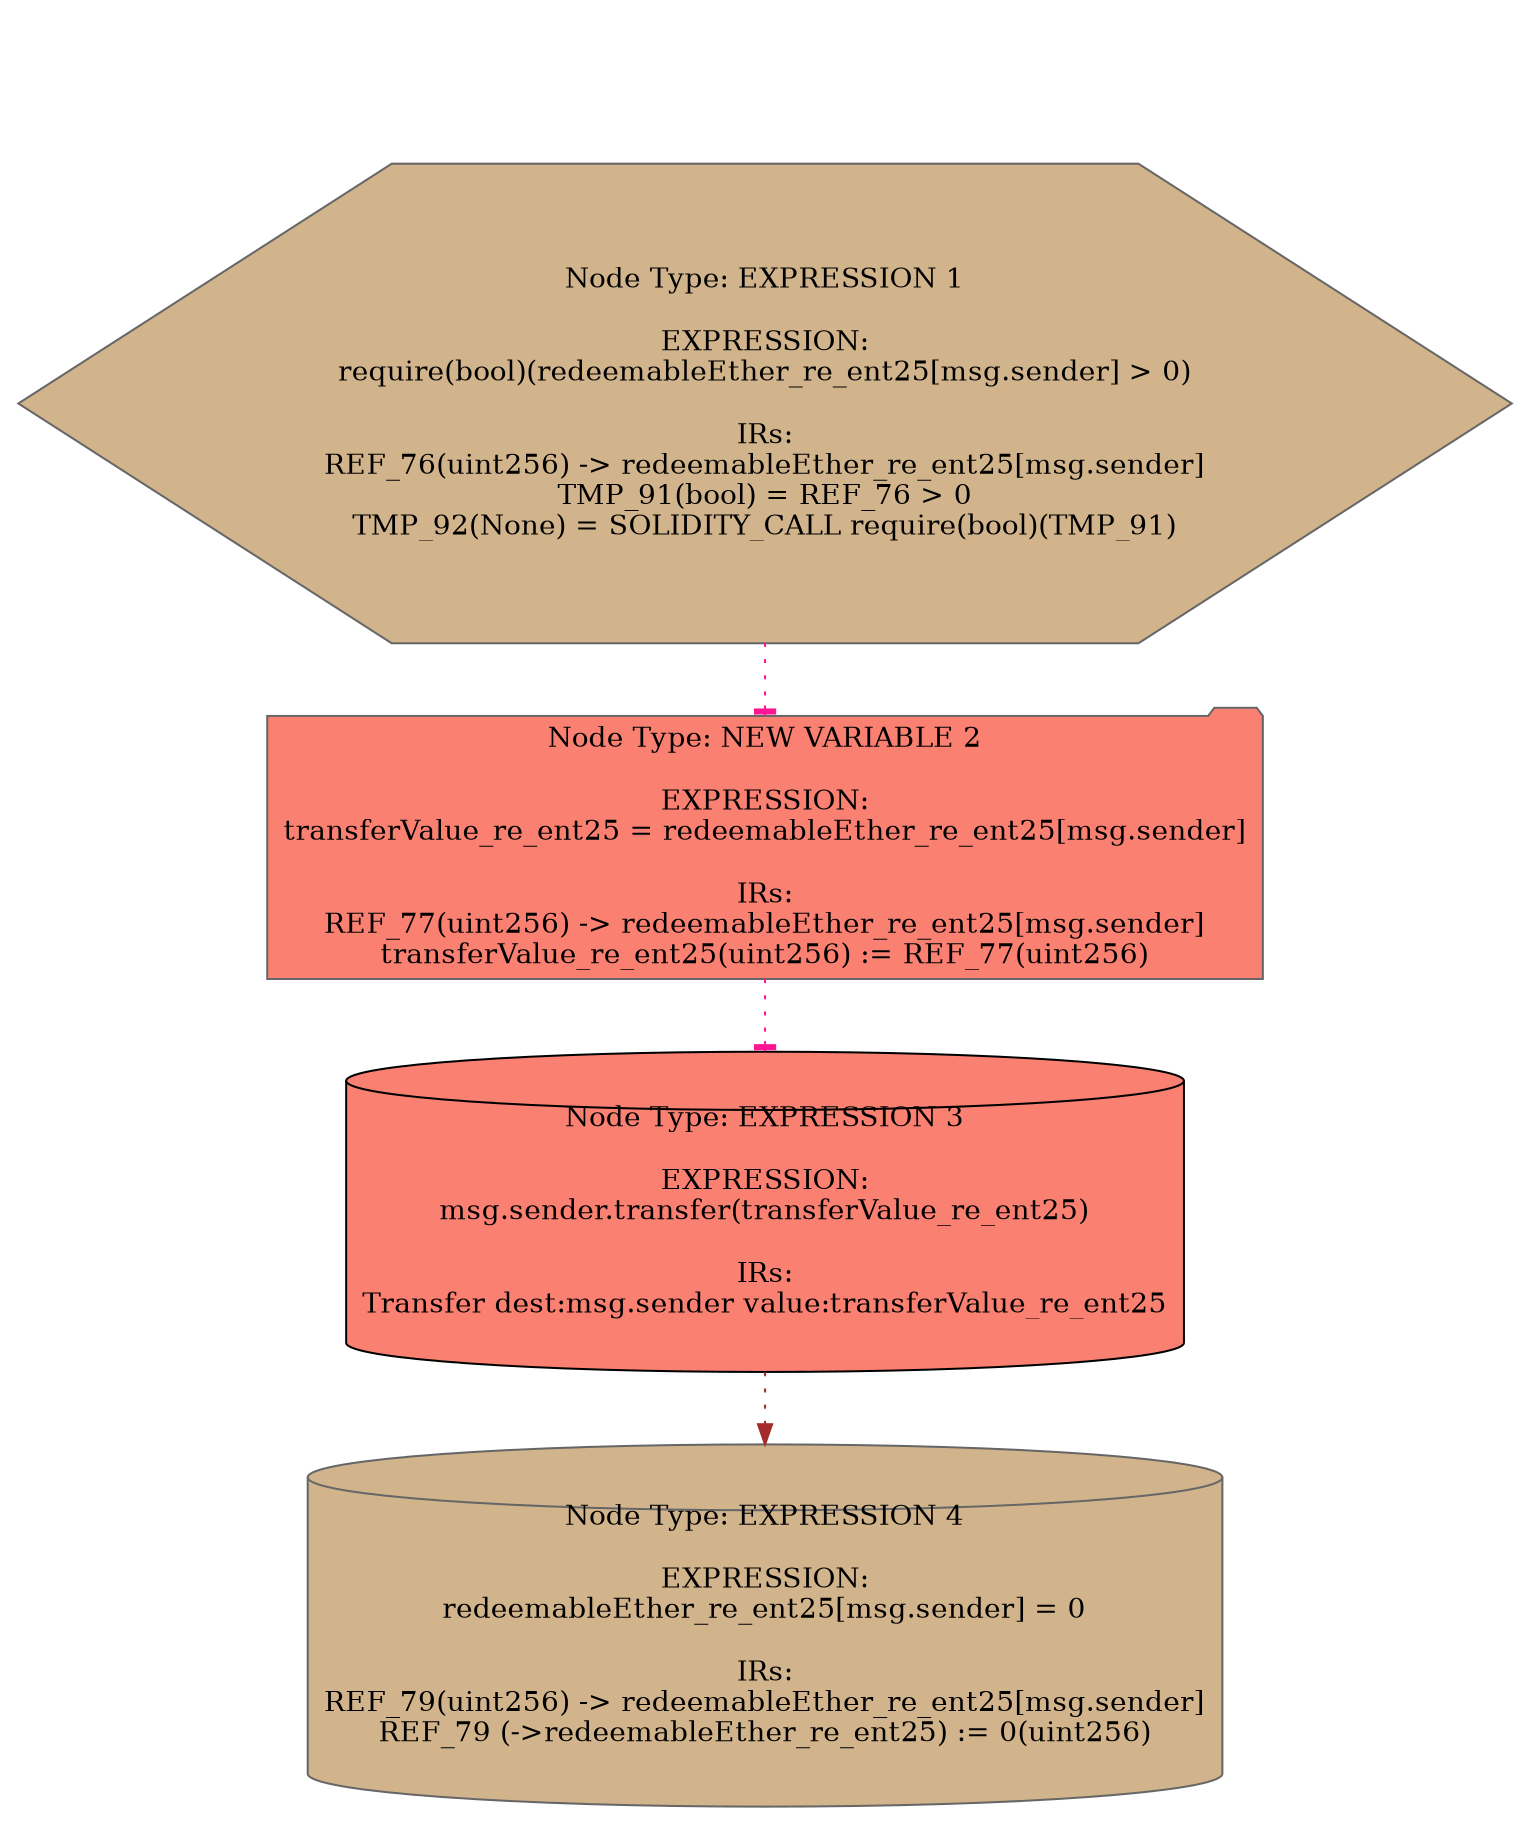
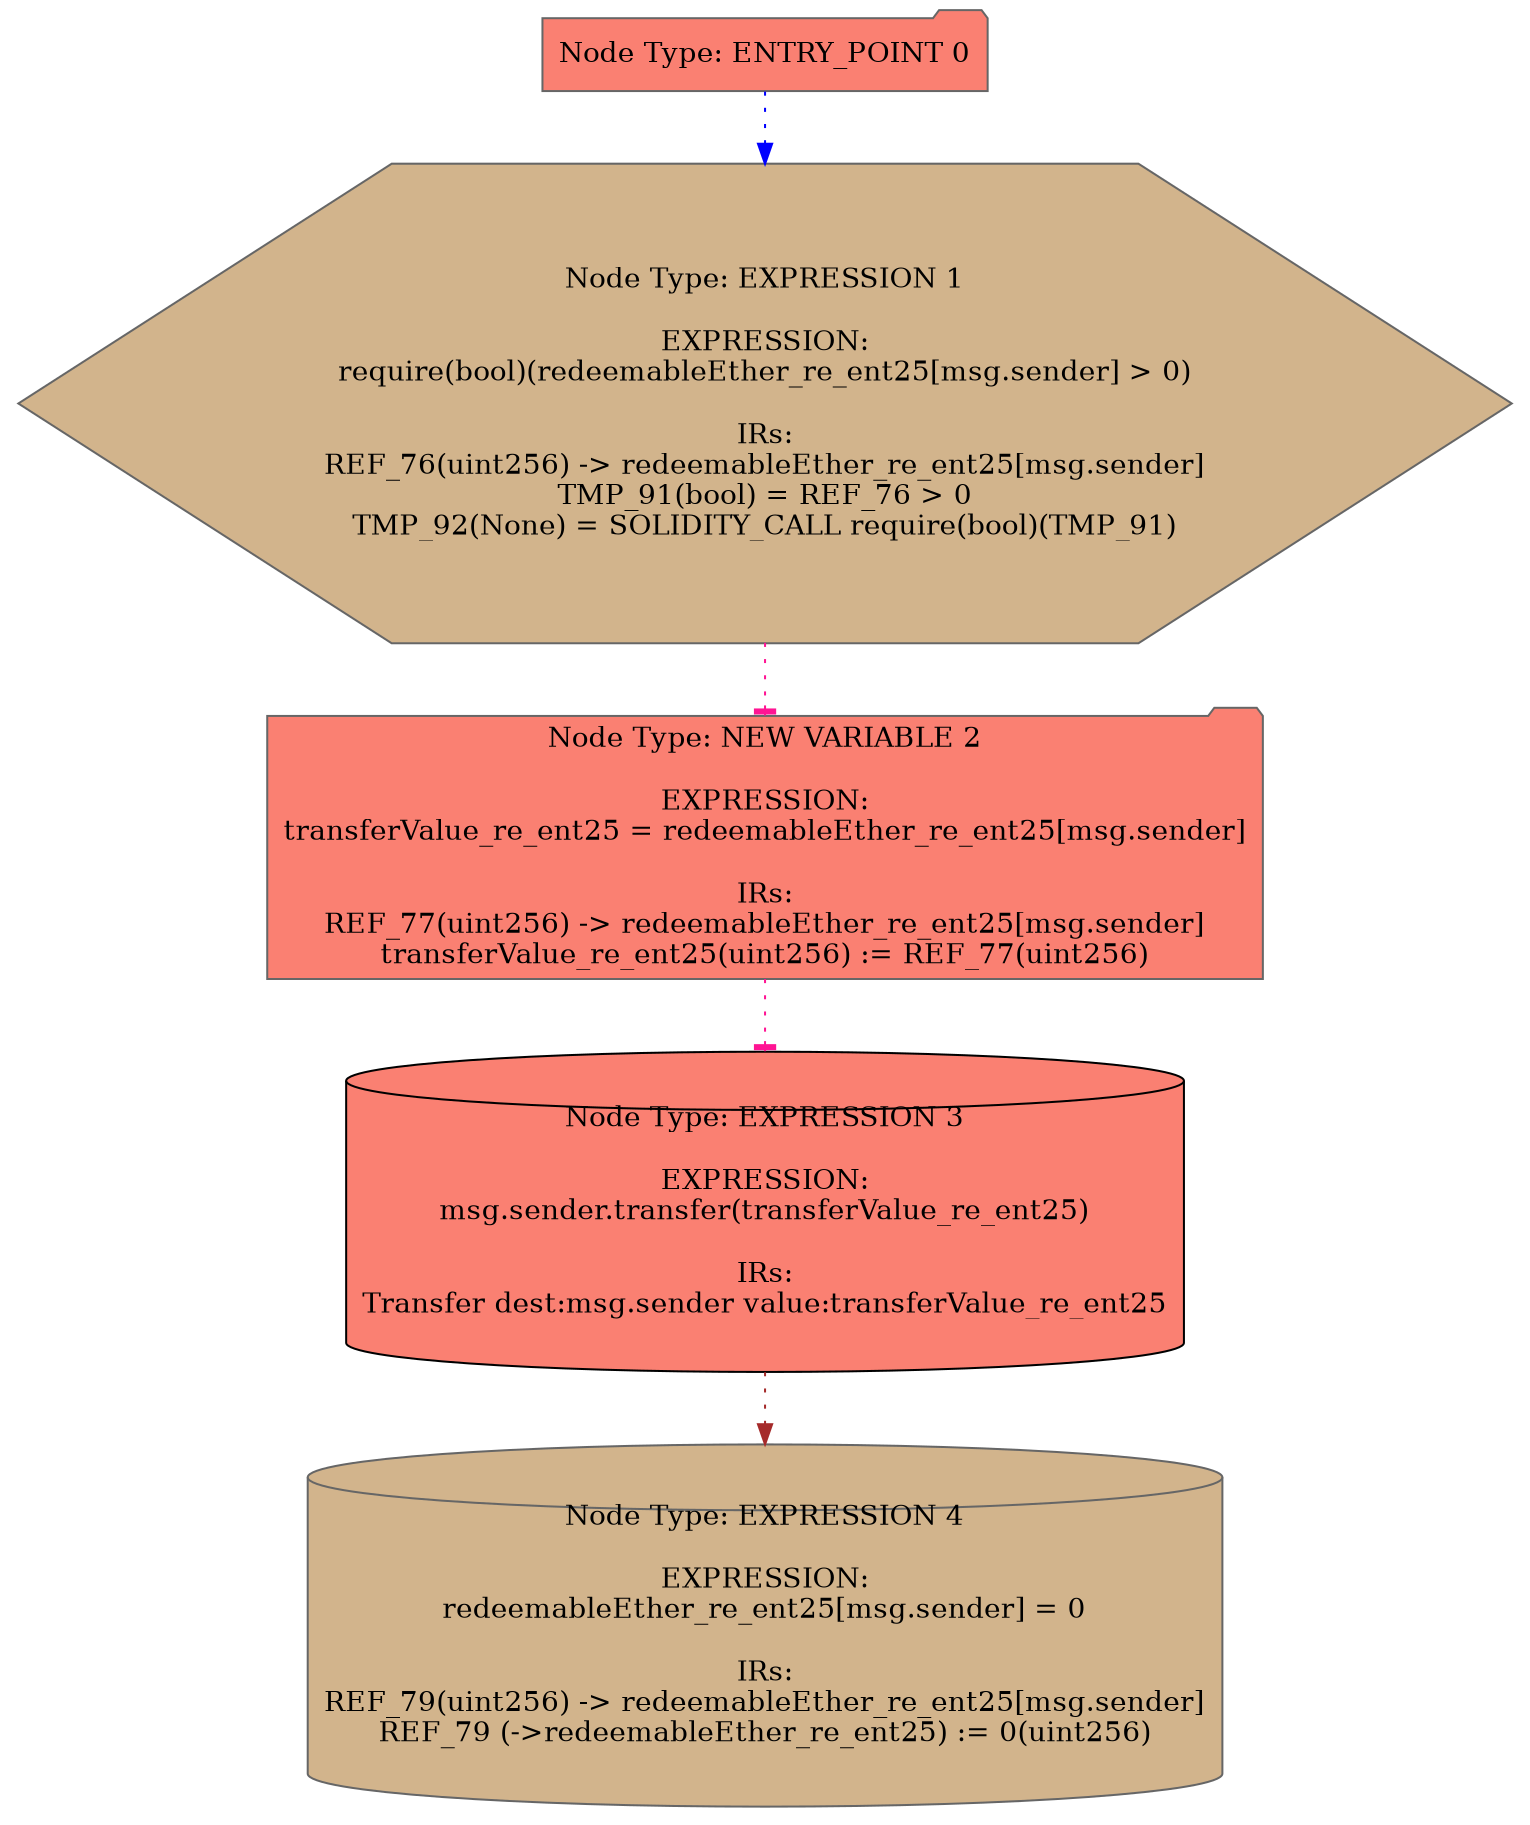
none -> (765, 55)
